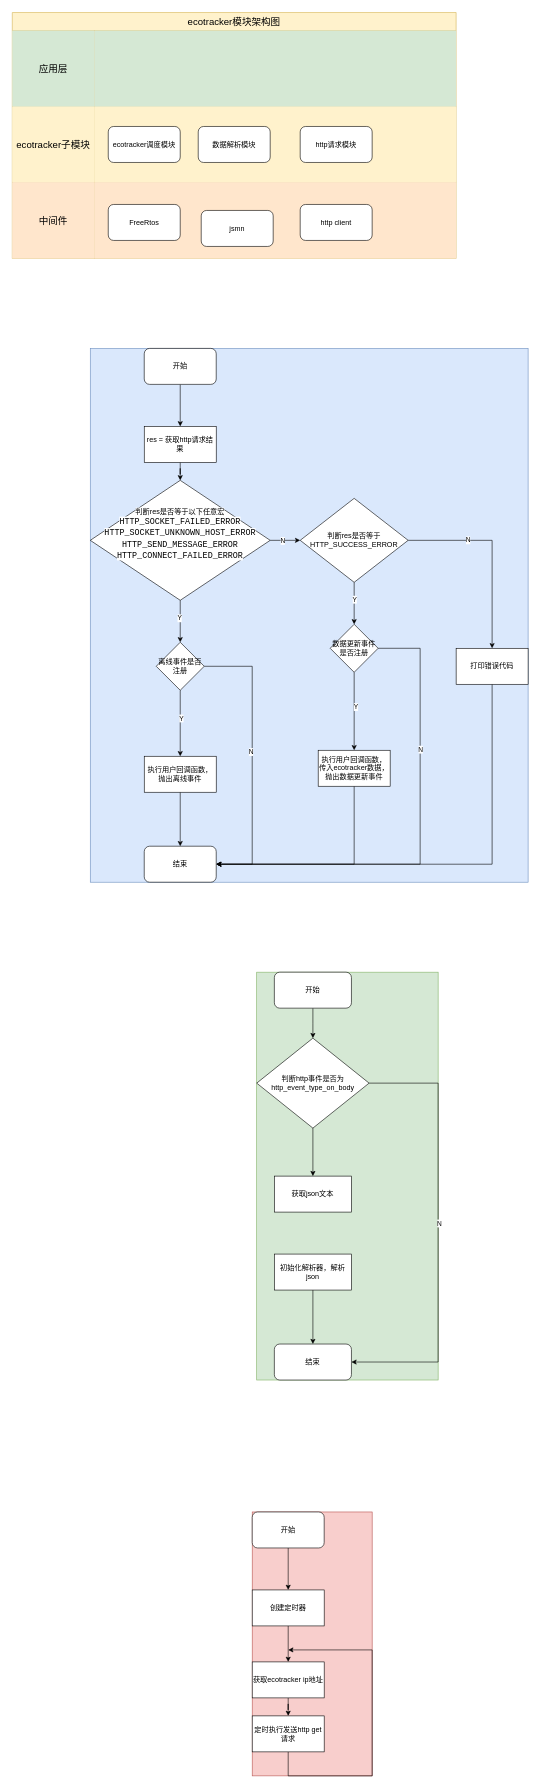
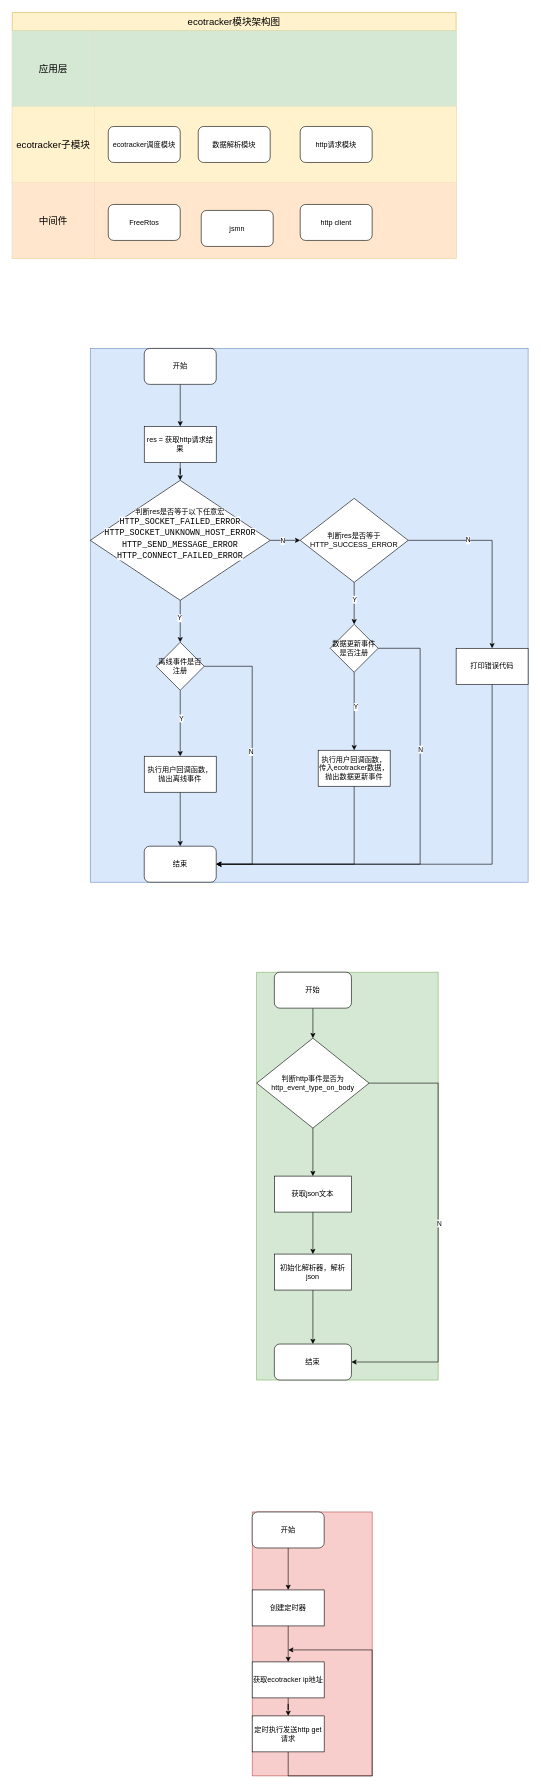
none -> (313, 1248)
